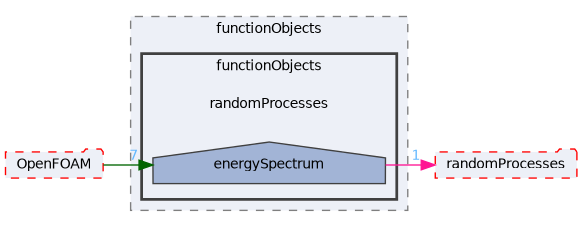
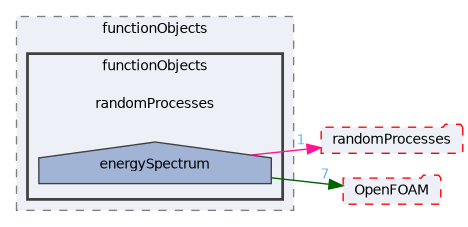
(121, 165) -> (303, 181)
